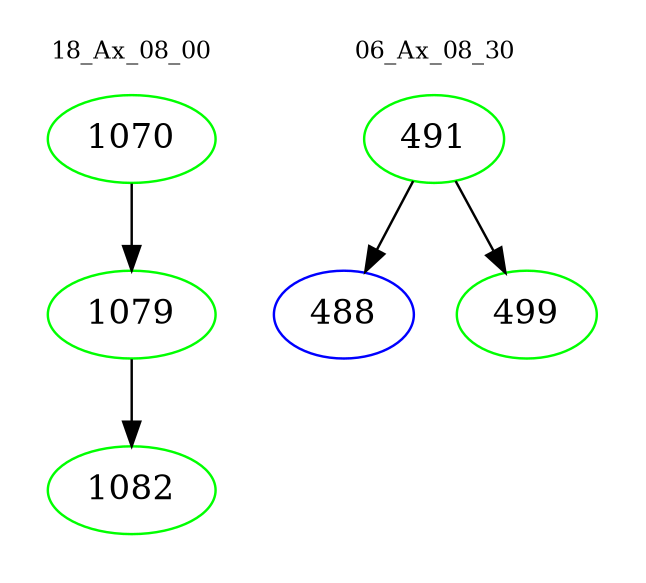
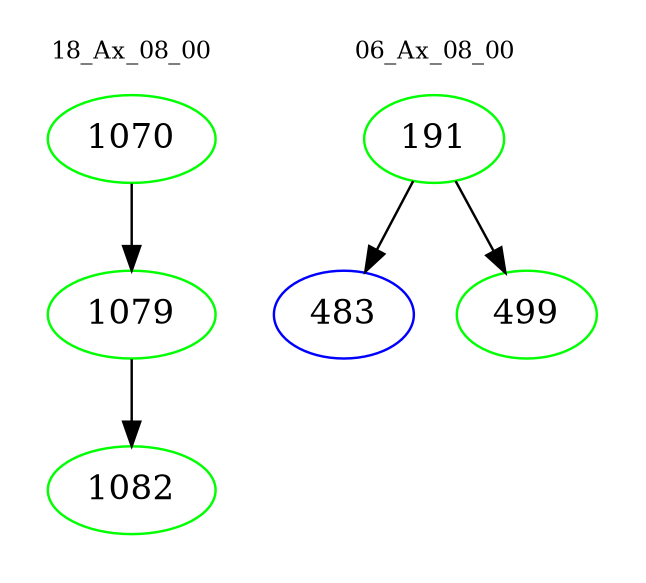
(435, 52) -> (435, 52)
(434, 139) -> (434, 139)
(344, 315) -> (344, 315)
